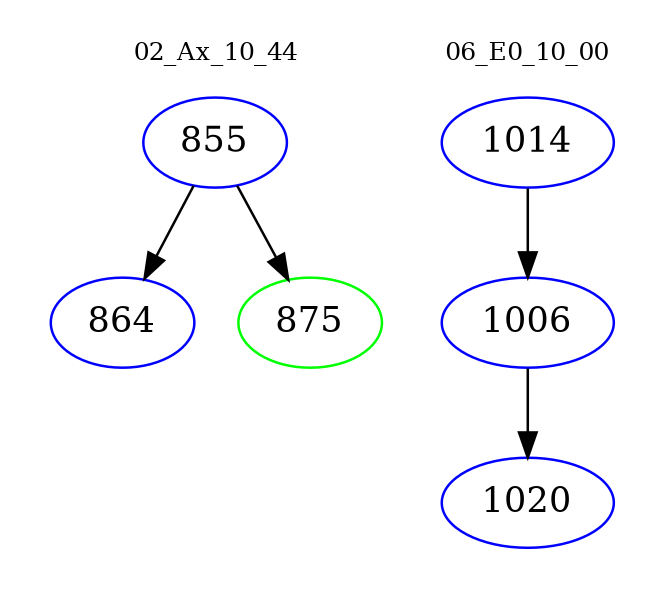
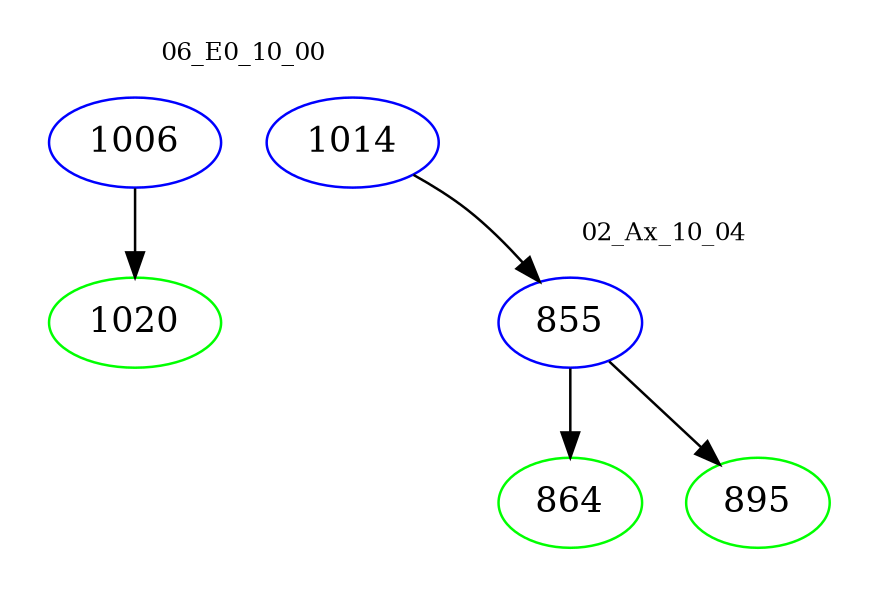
(216, 54) -> (664, 234)
(528, 220) -> (493, 233)
(123, 323) -> (570, 503)
(310, 323) -> (758, 503)
(528, 503) -> (135, 323)
